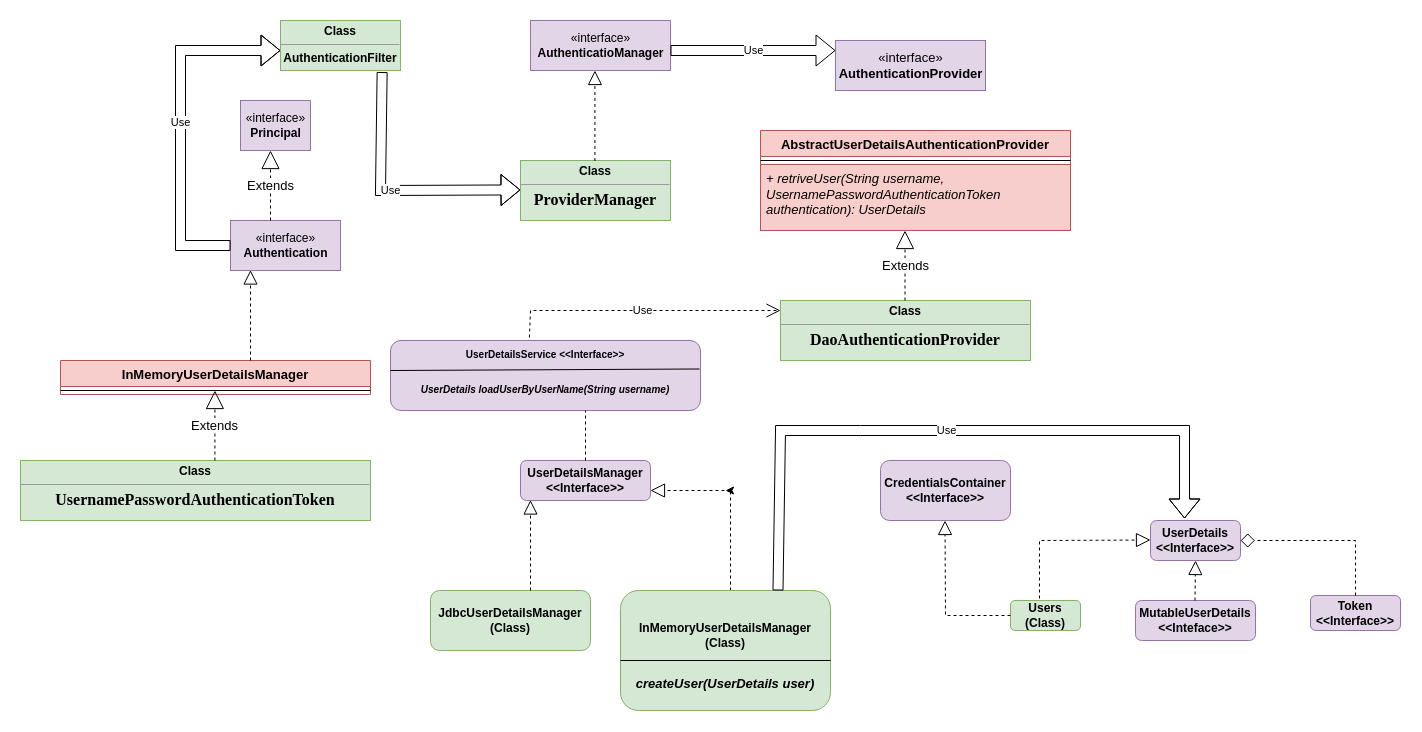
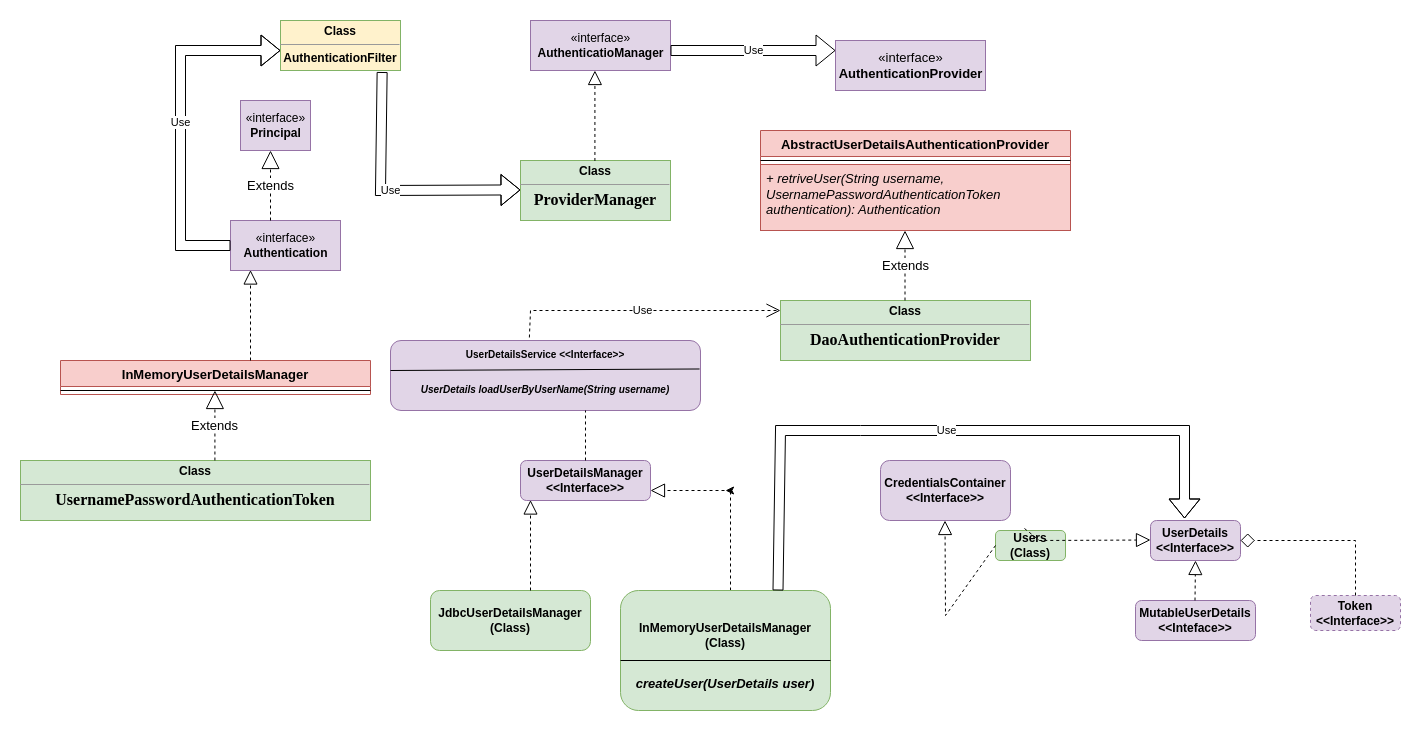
(341, 46) -> (341, 46)
(917, 195) -> (917, 195)
(1356, 613) -> (1356, 613)
(1046, 616) -> (1031, 546)
